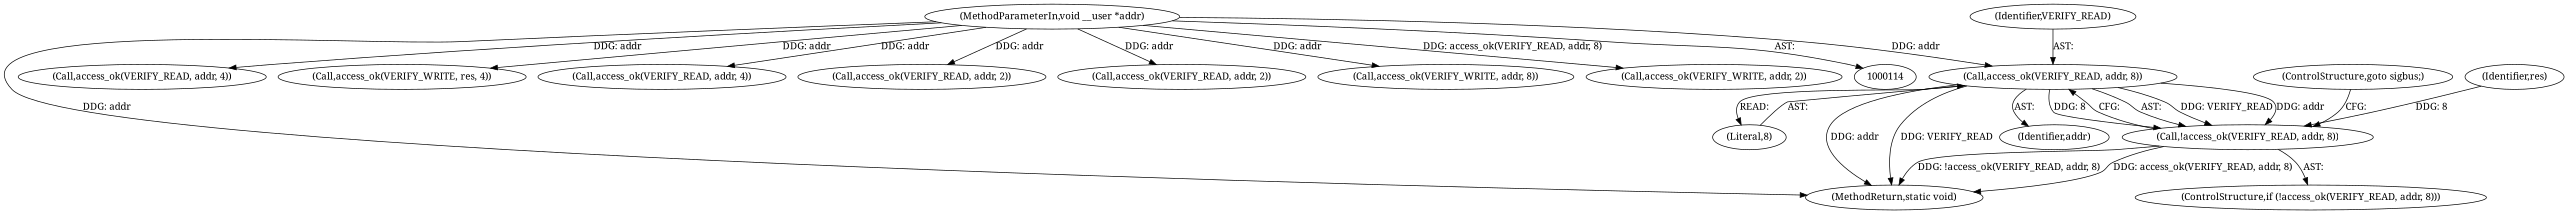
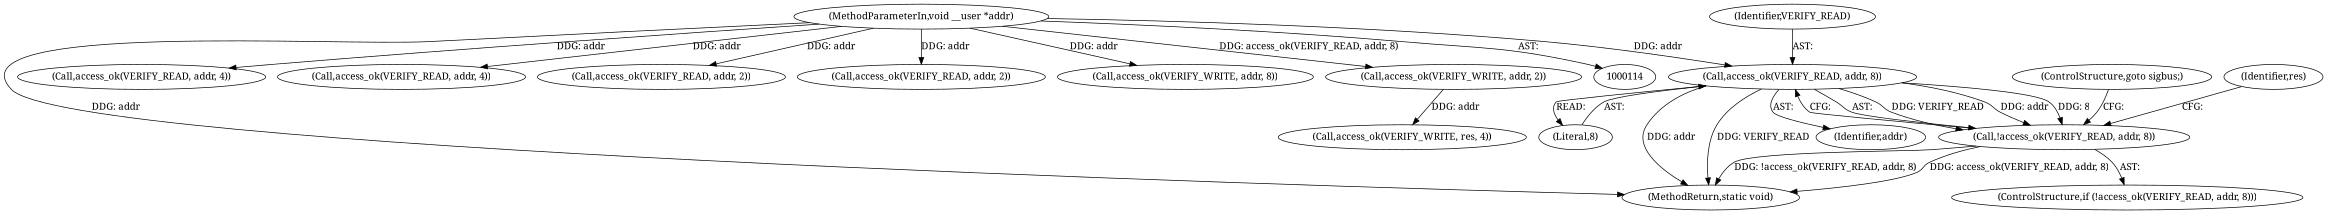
(730, 46) -> (1430, 104)
(2431, 107) -> (2194, 107)
